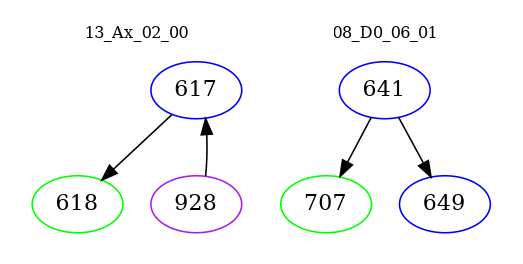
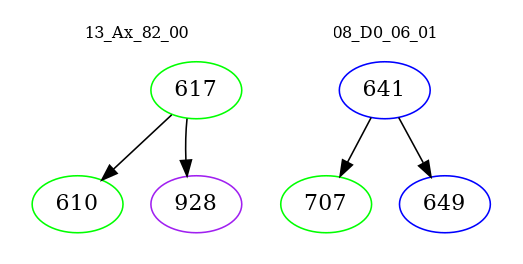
(137, 34) -> (137, 34)
(196, 90) -> (196, 90)
(207, 155) -> (186, 139)
(78, 204) -> (78, 204)
